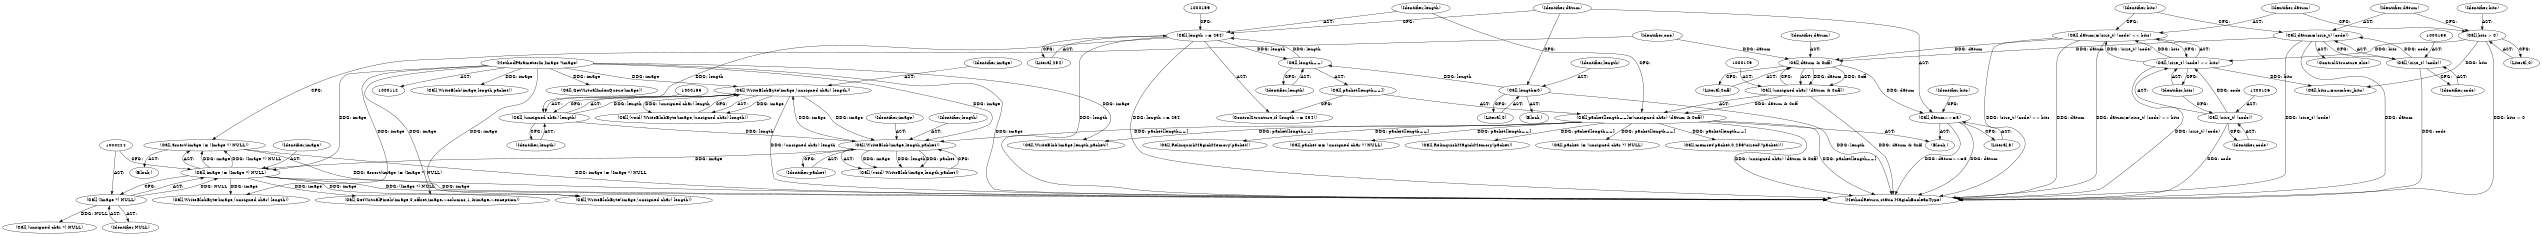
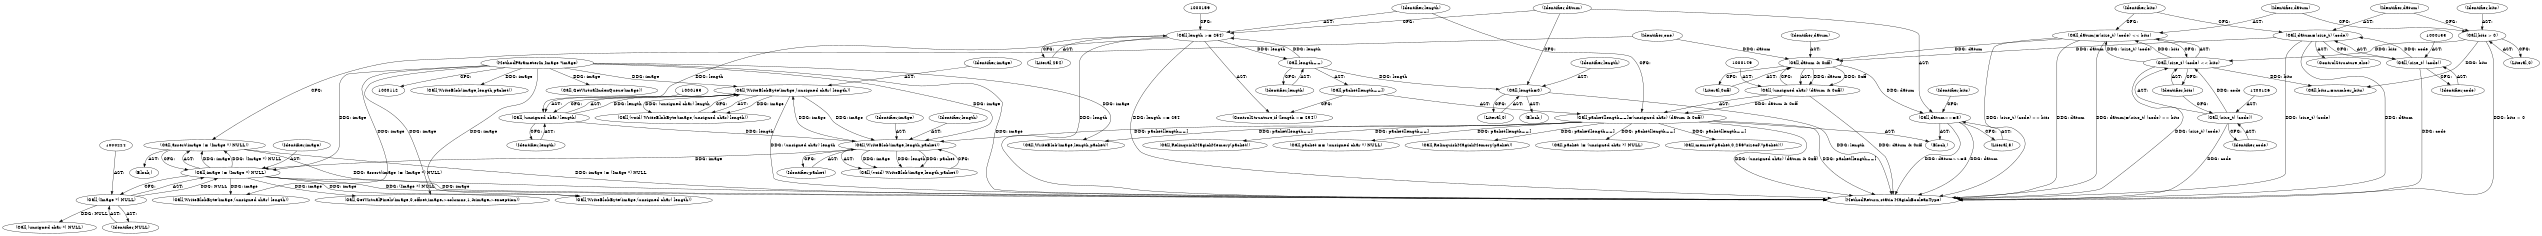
(1418, 76) -> (1408, 83)
(467, 77) -> (467, 77)
(152, 165) -> (166, 163)
